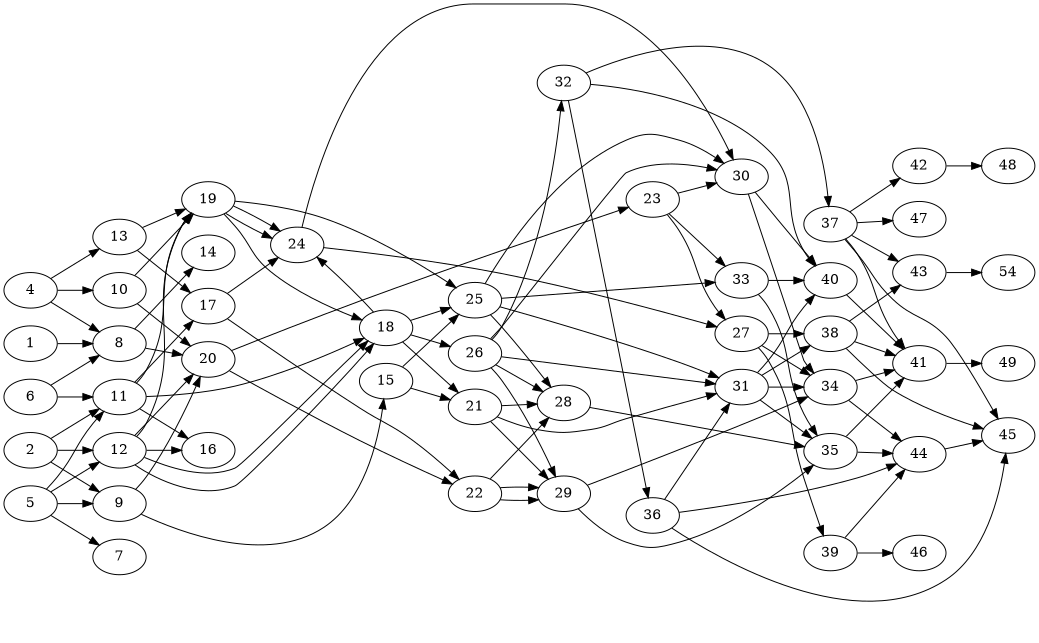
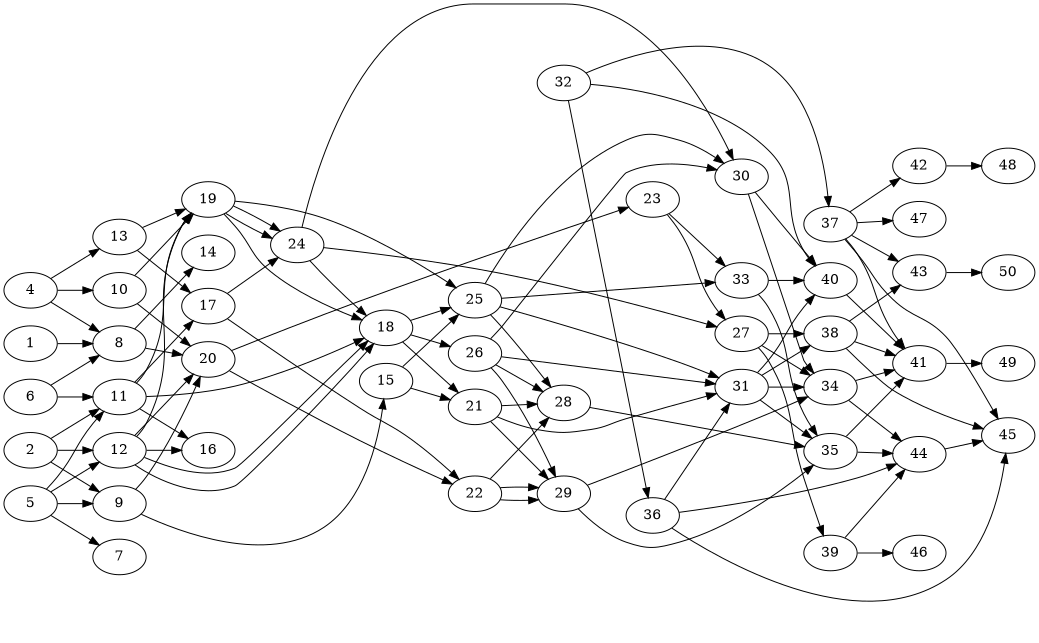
(692, 189) -> none
(539, 230) -> none
(1008, 273) -> (1008, 273)
(350, 287) -> (334, 285)
